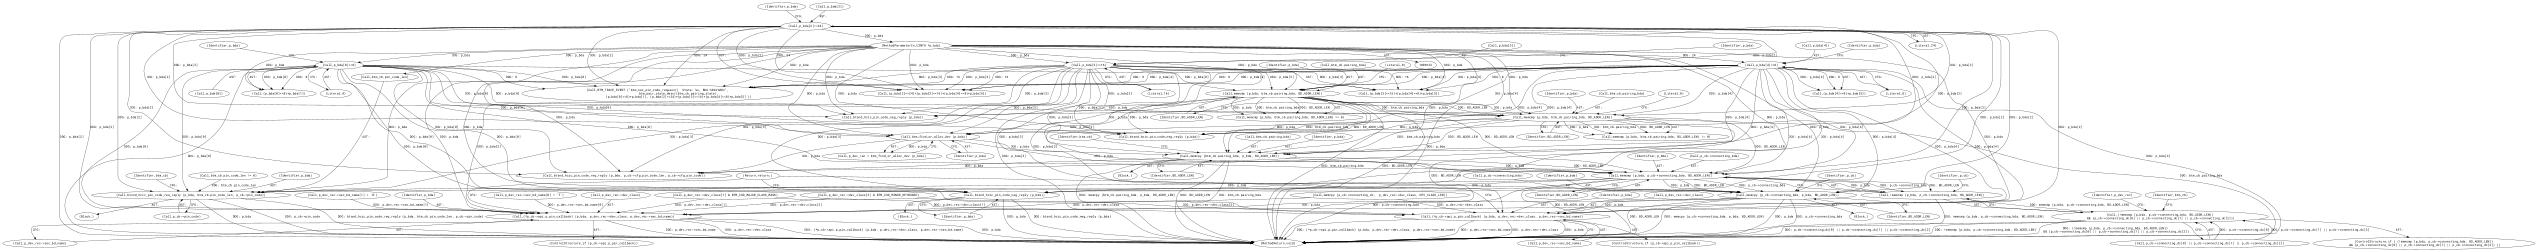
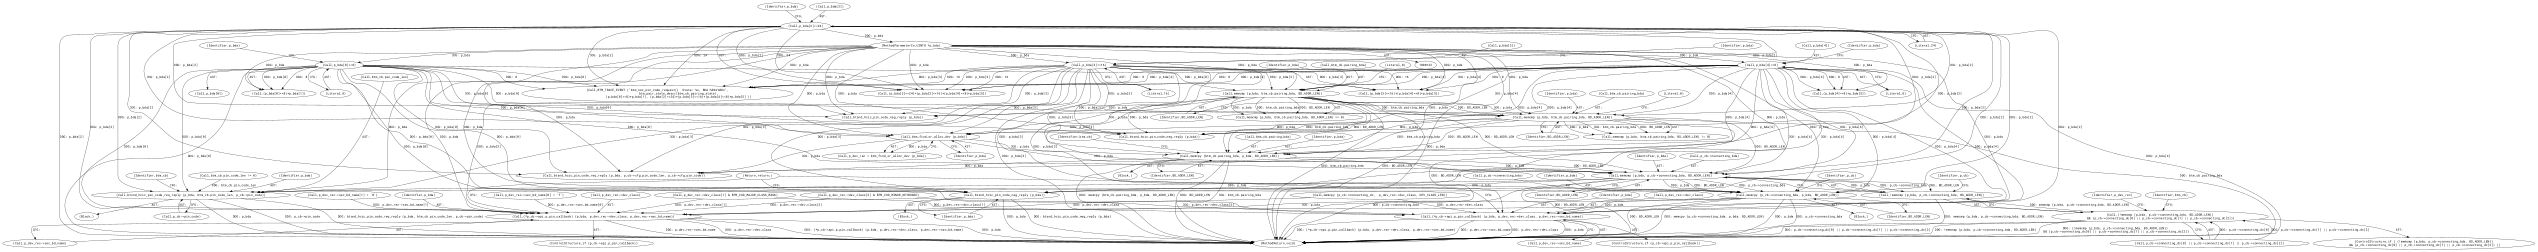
(638, 50) -> (1438, 50)
(1689, 55) -> (1689, 55)
(238, 71) -> (256, 69)
